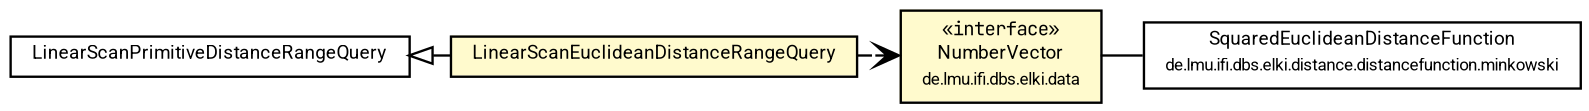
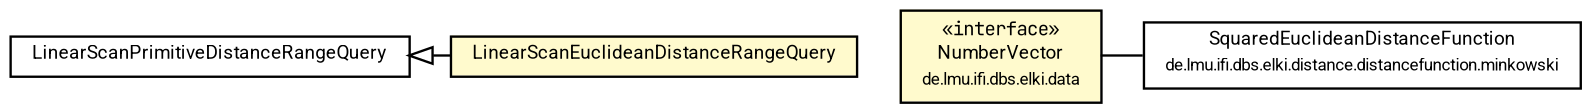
(866, 55) -> none
